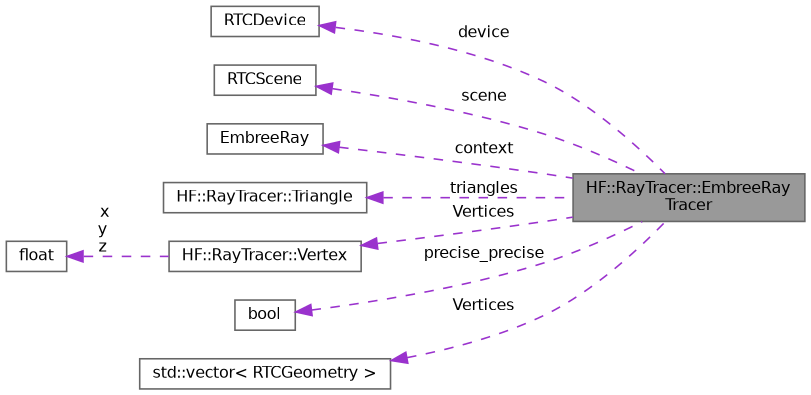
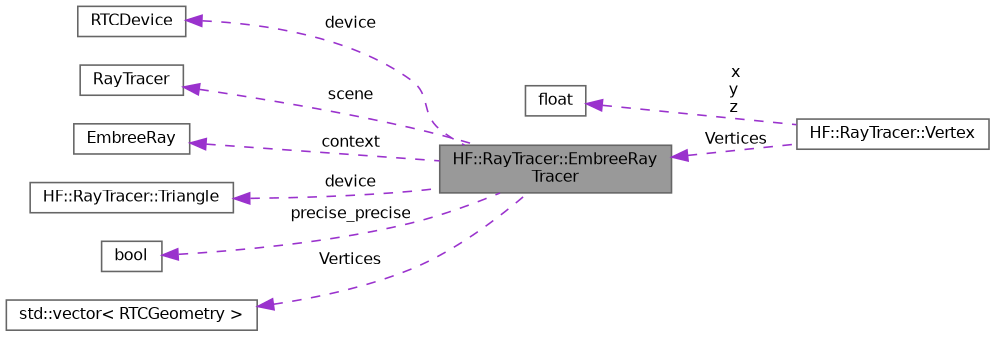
(265, 80) -> (132, 80)
(482, 189) -> (348, 183)
(475, 231) -> (742, 150)
